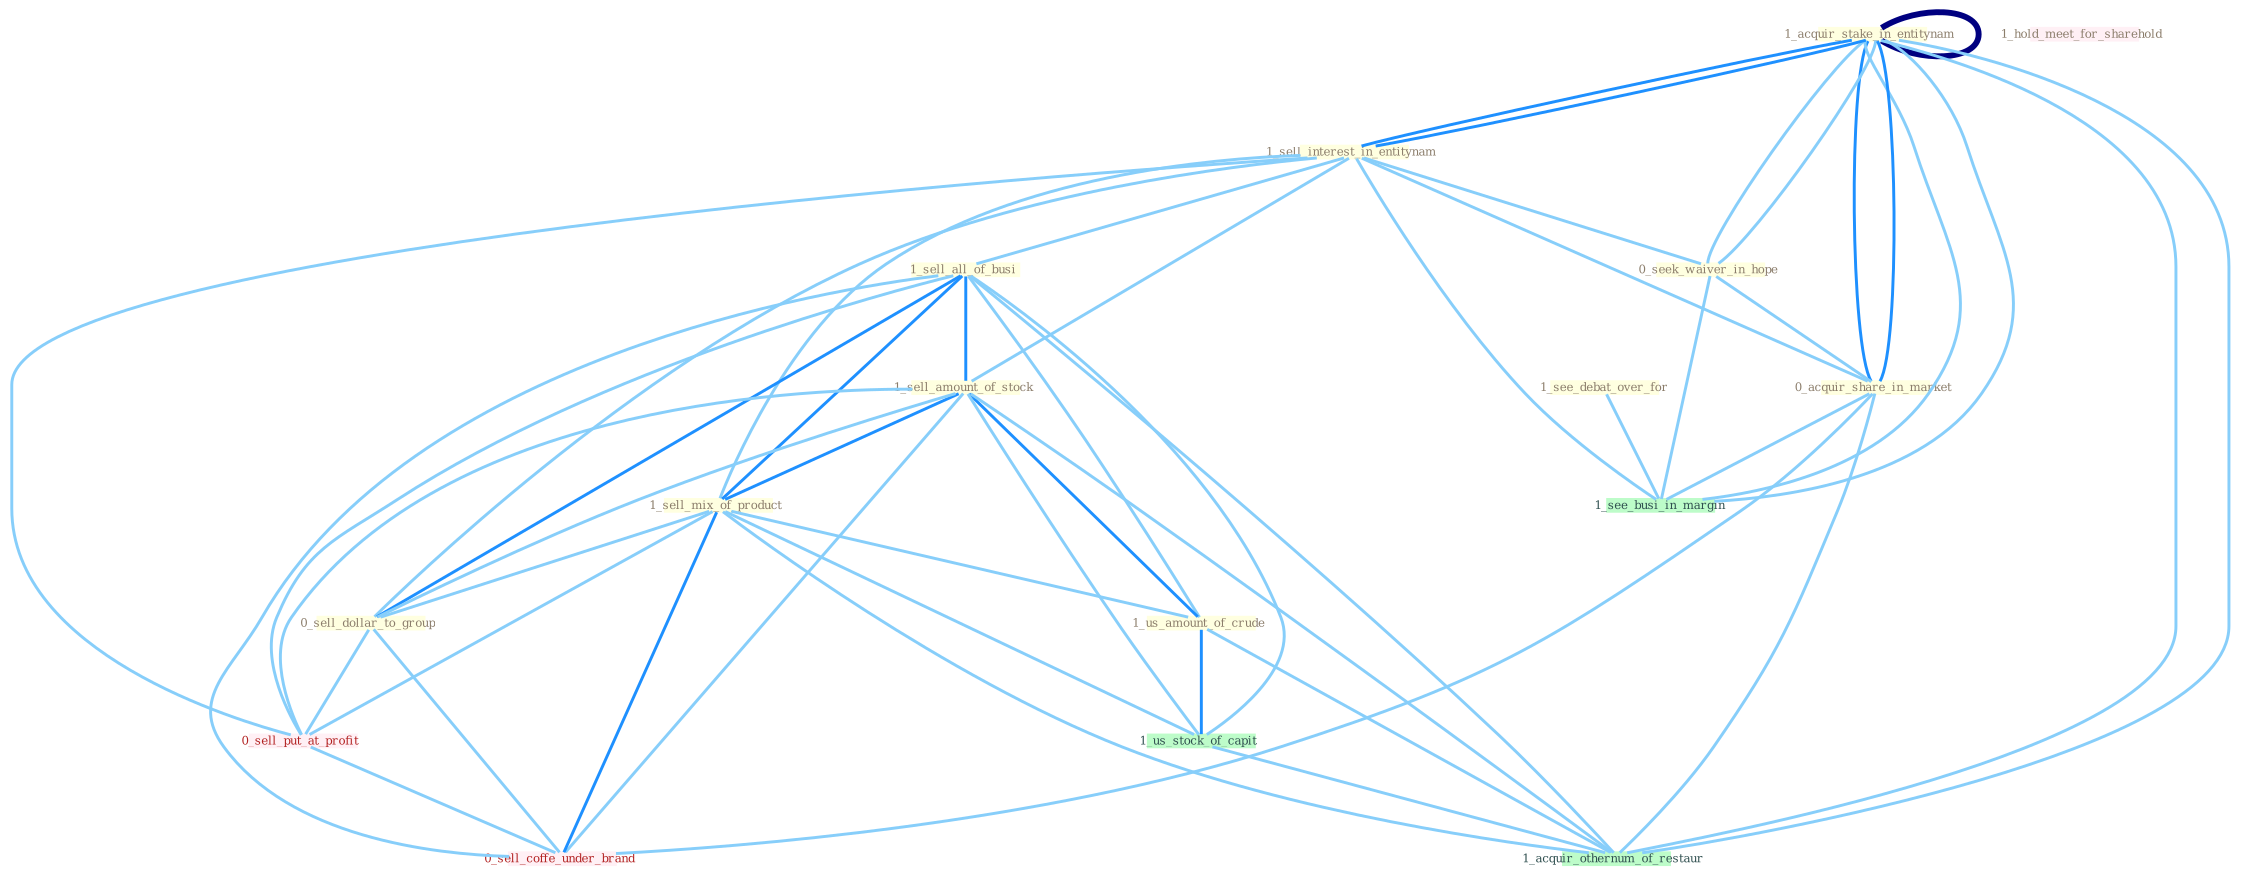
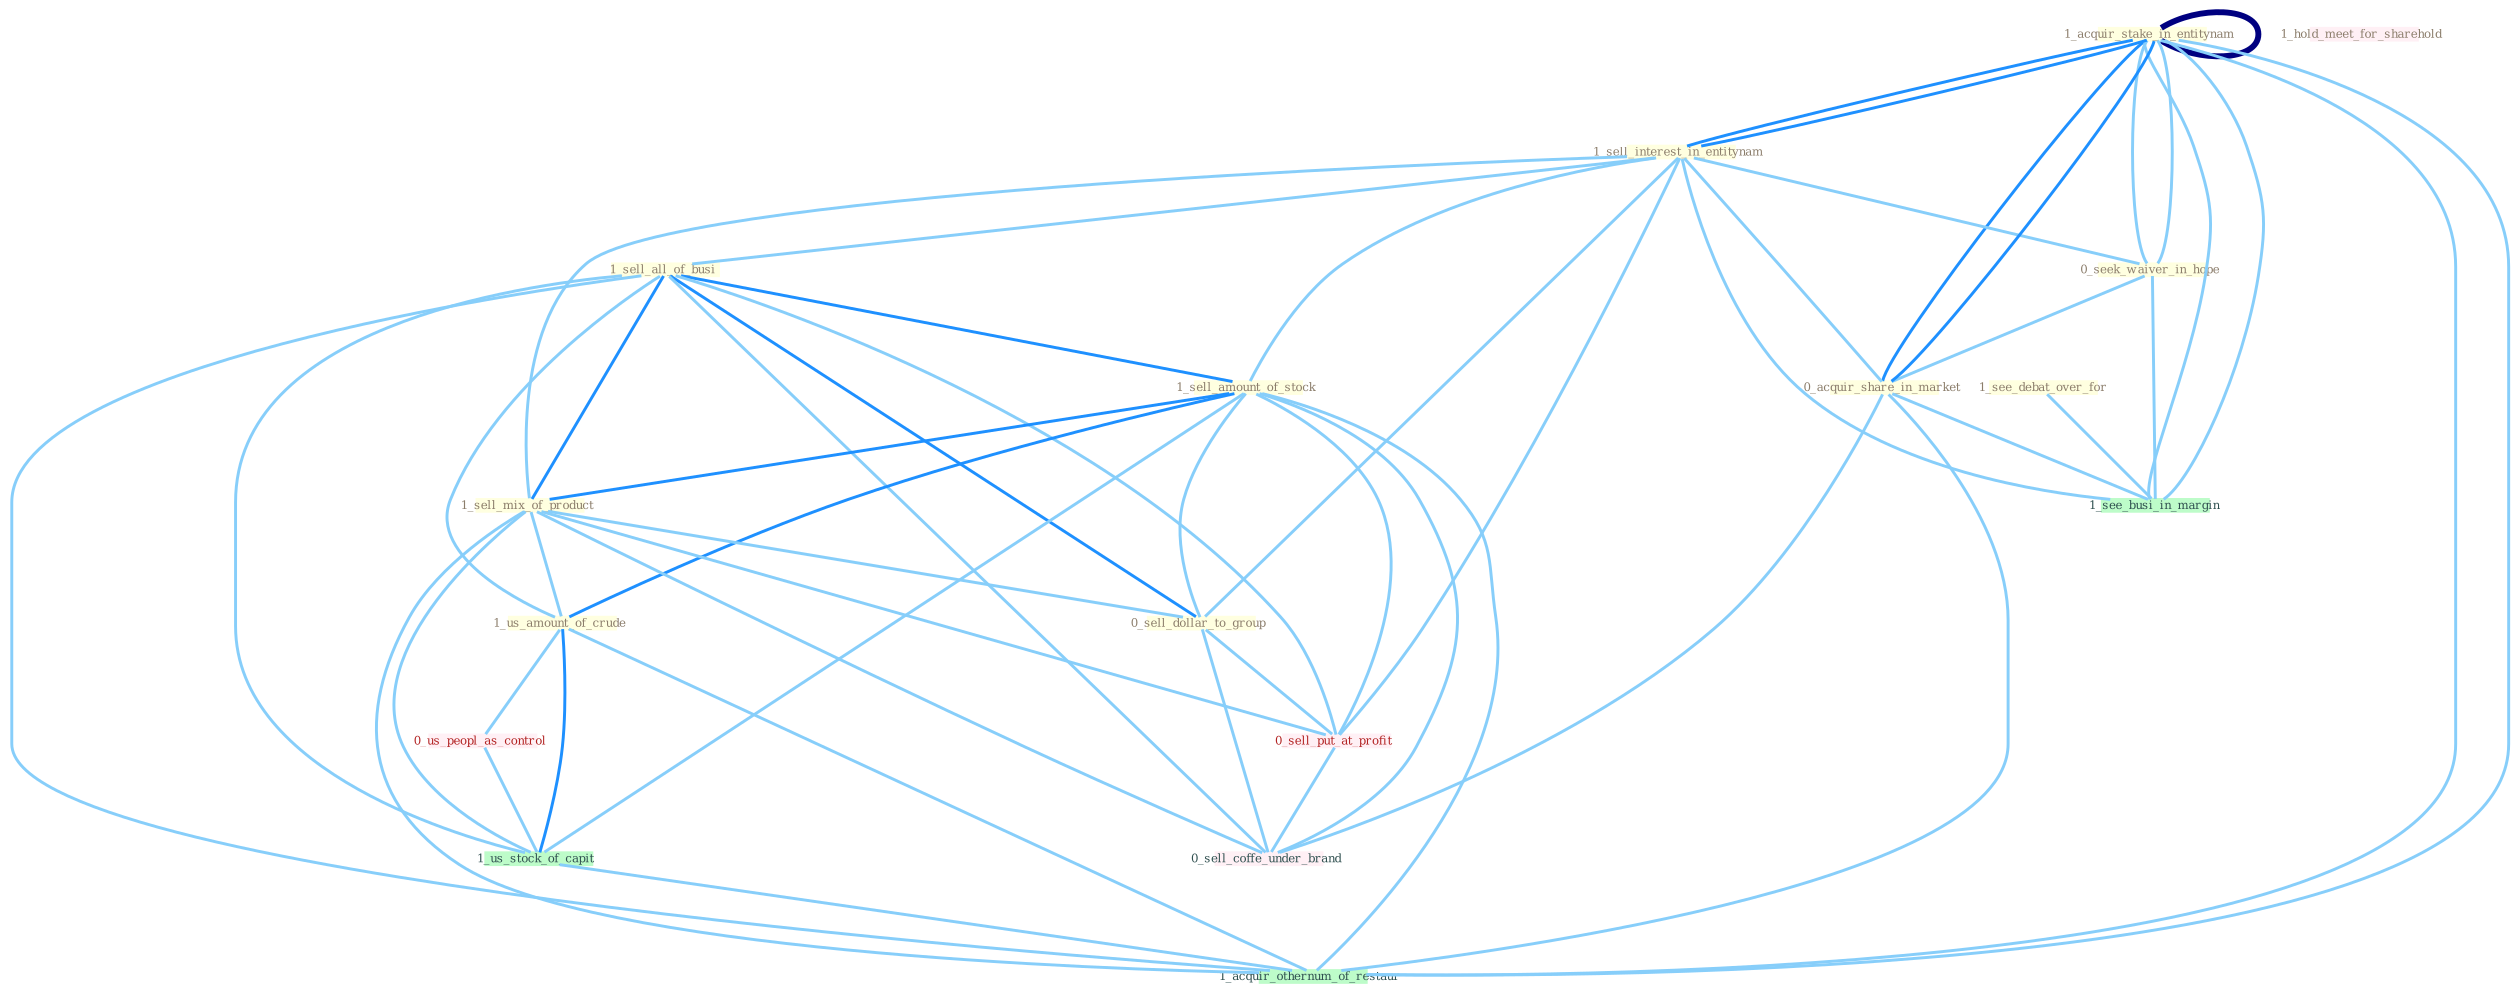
(640, 682) -> (897, 687)
none -> (483, 741)
(562, 859) -> (1269, 859)
